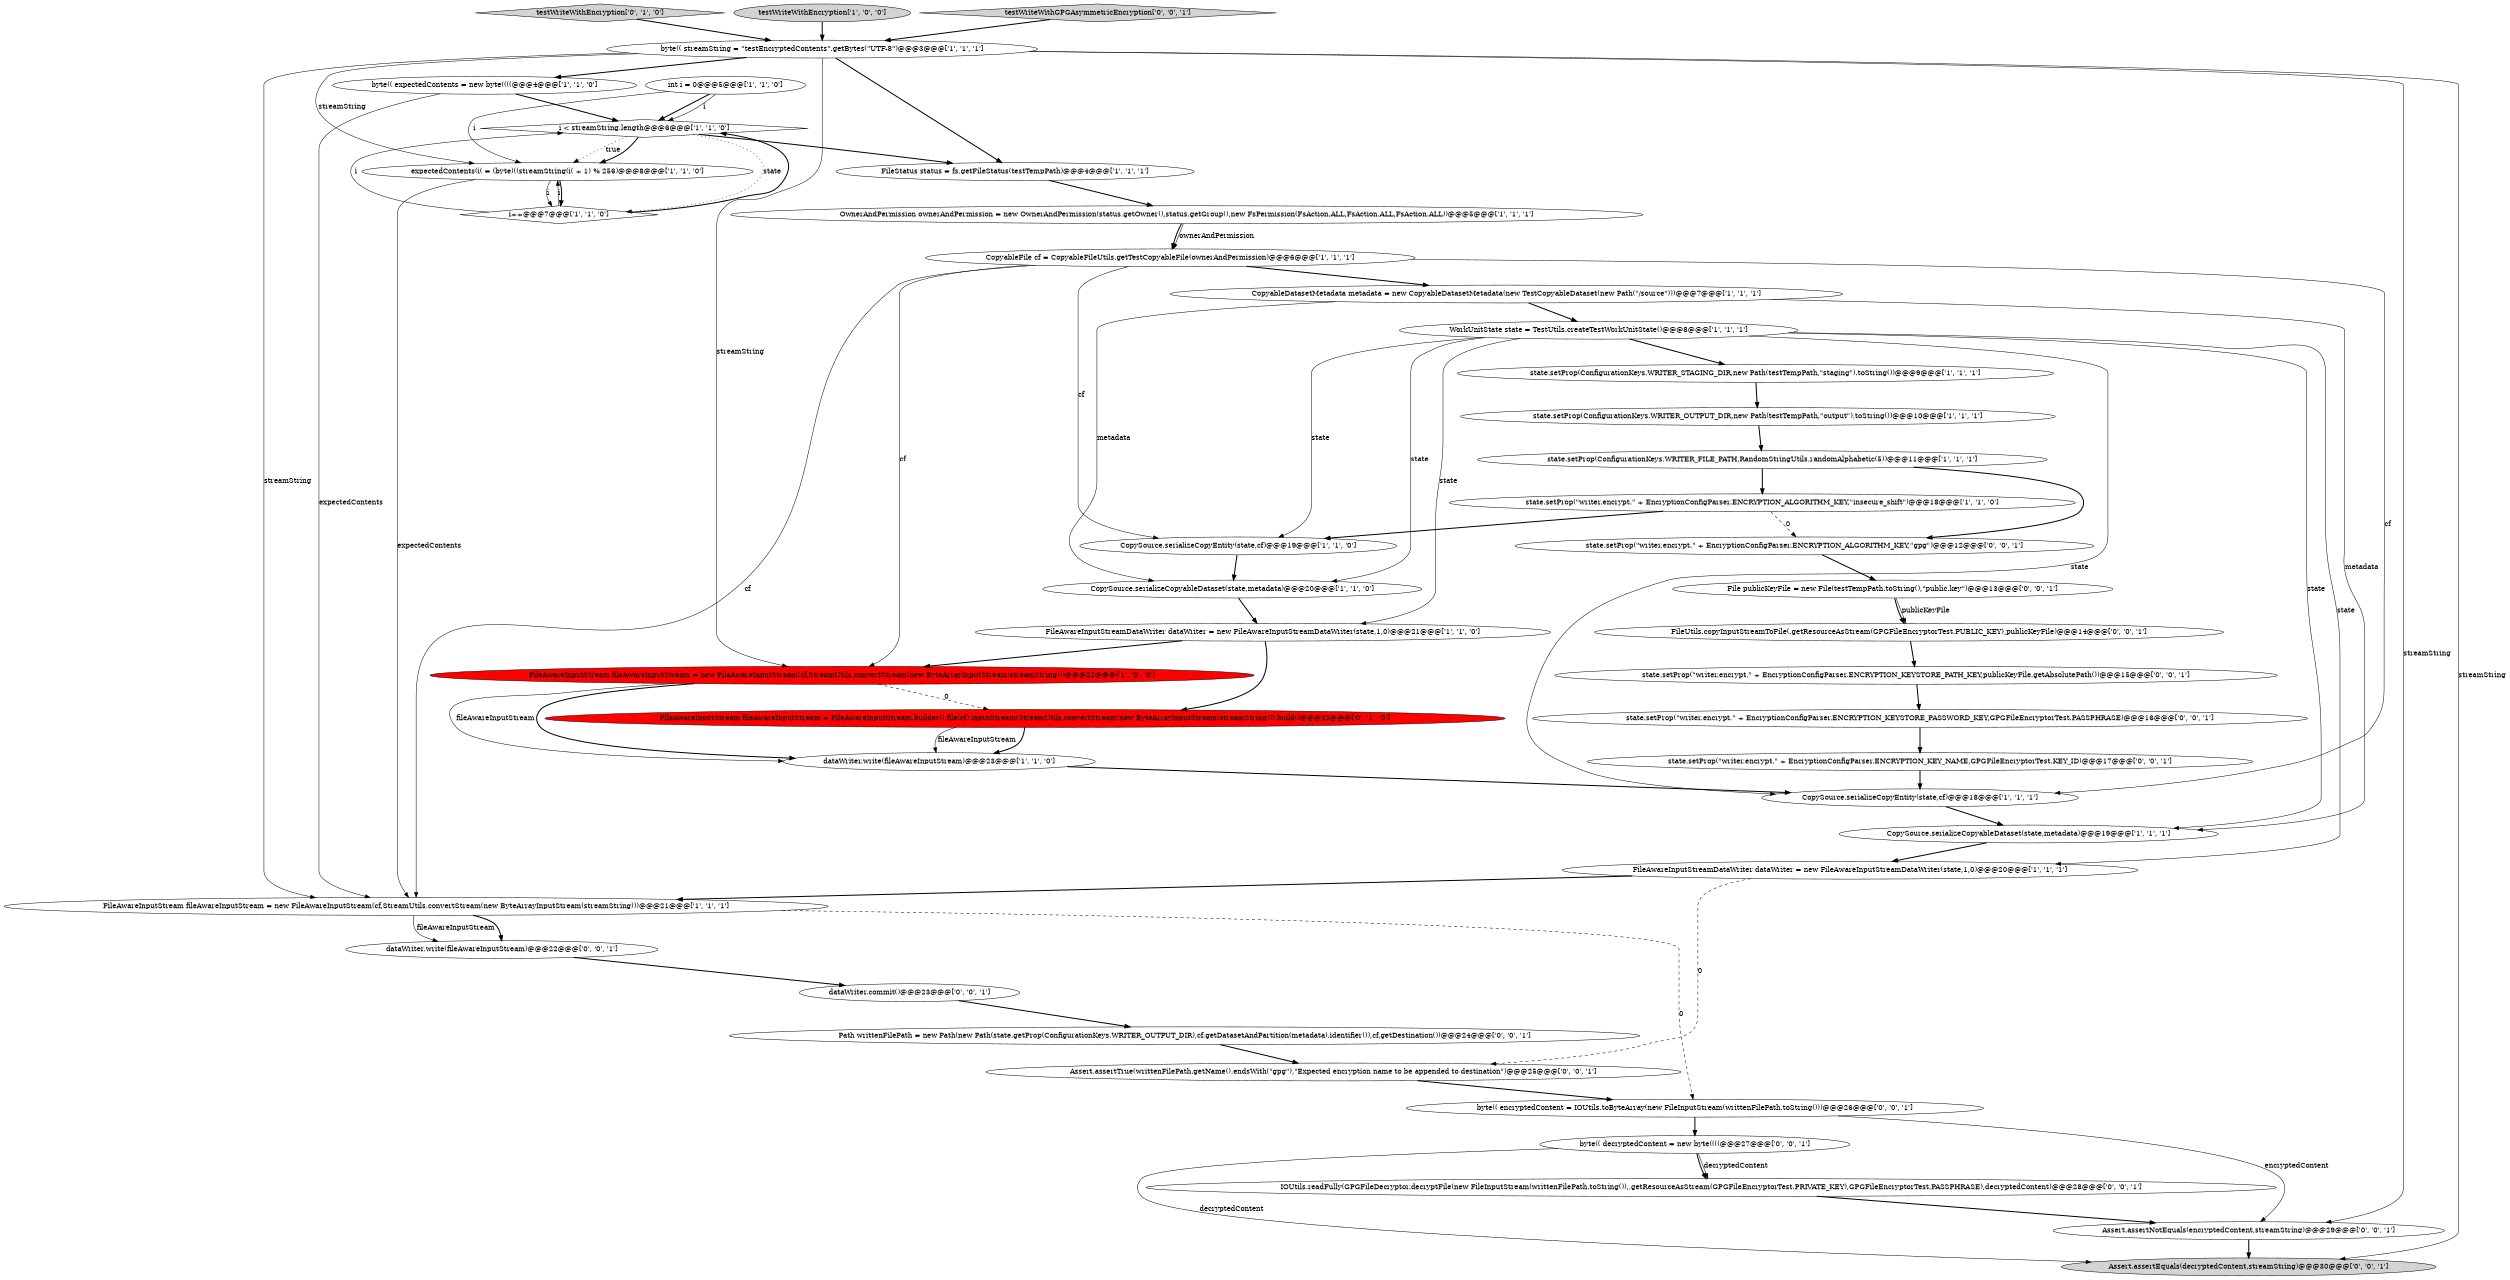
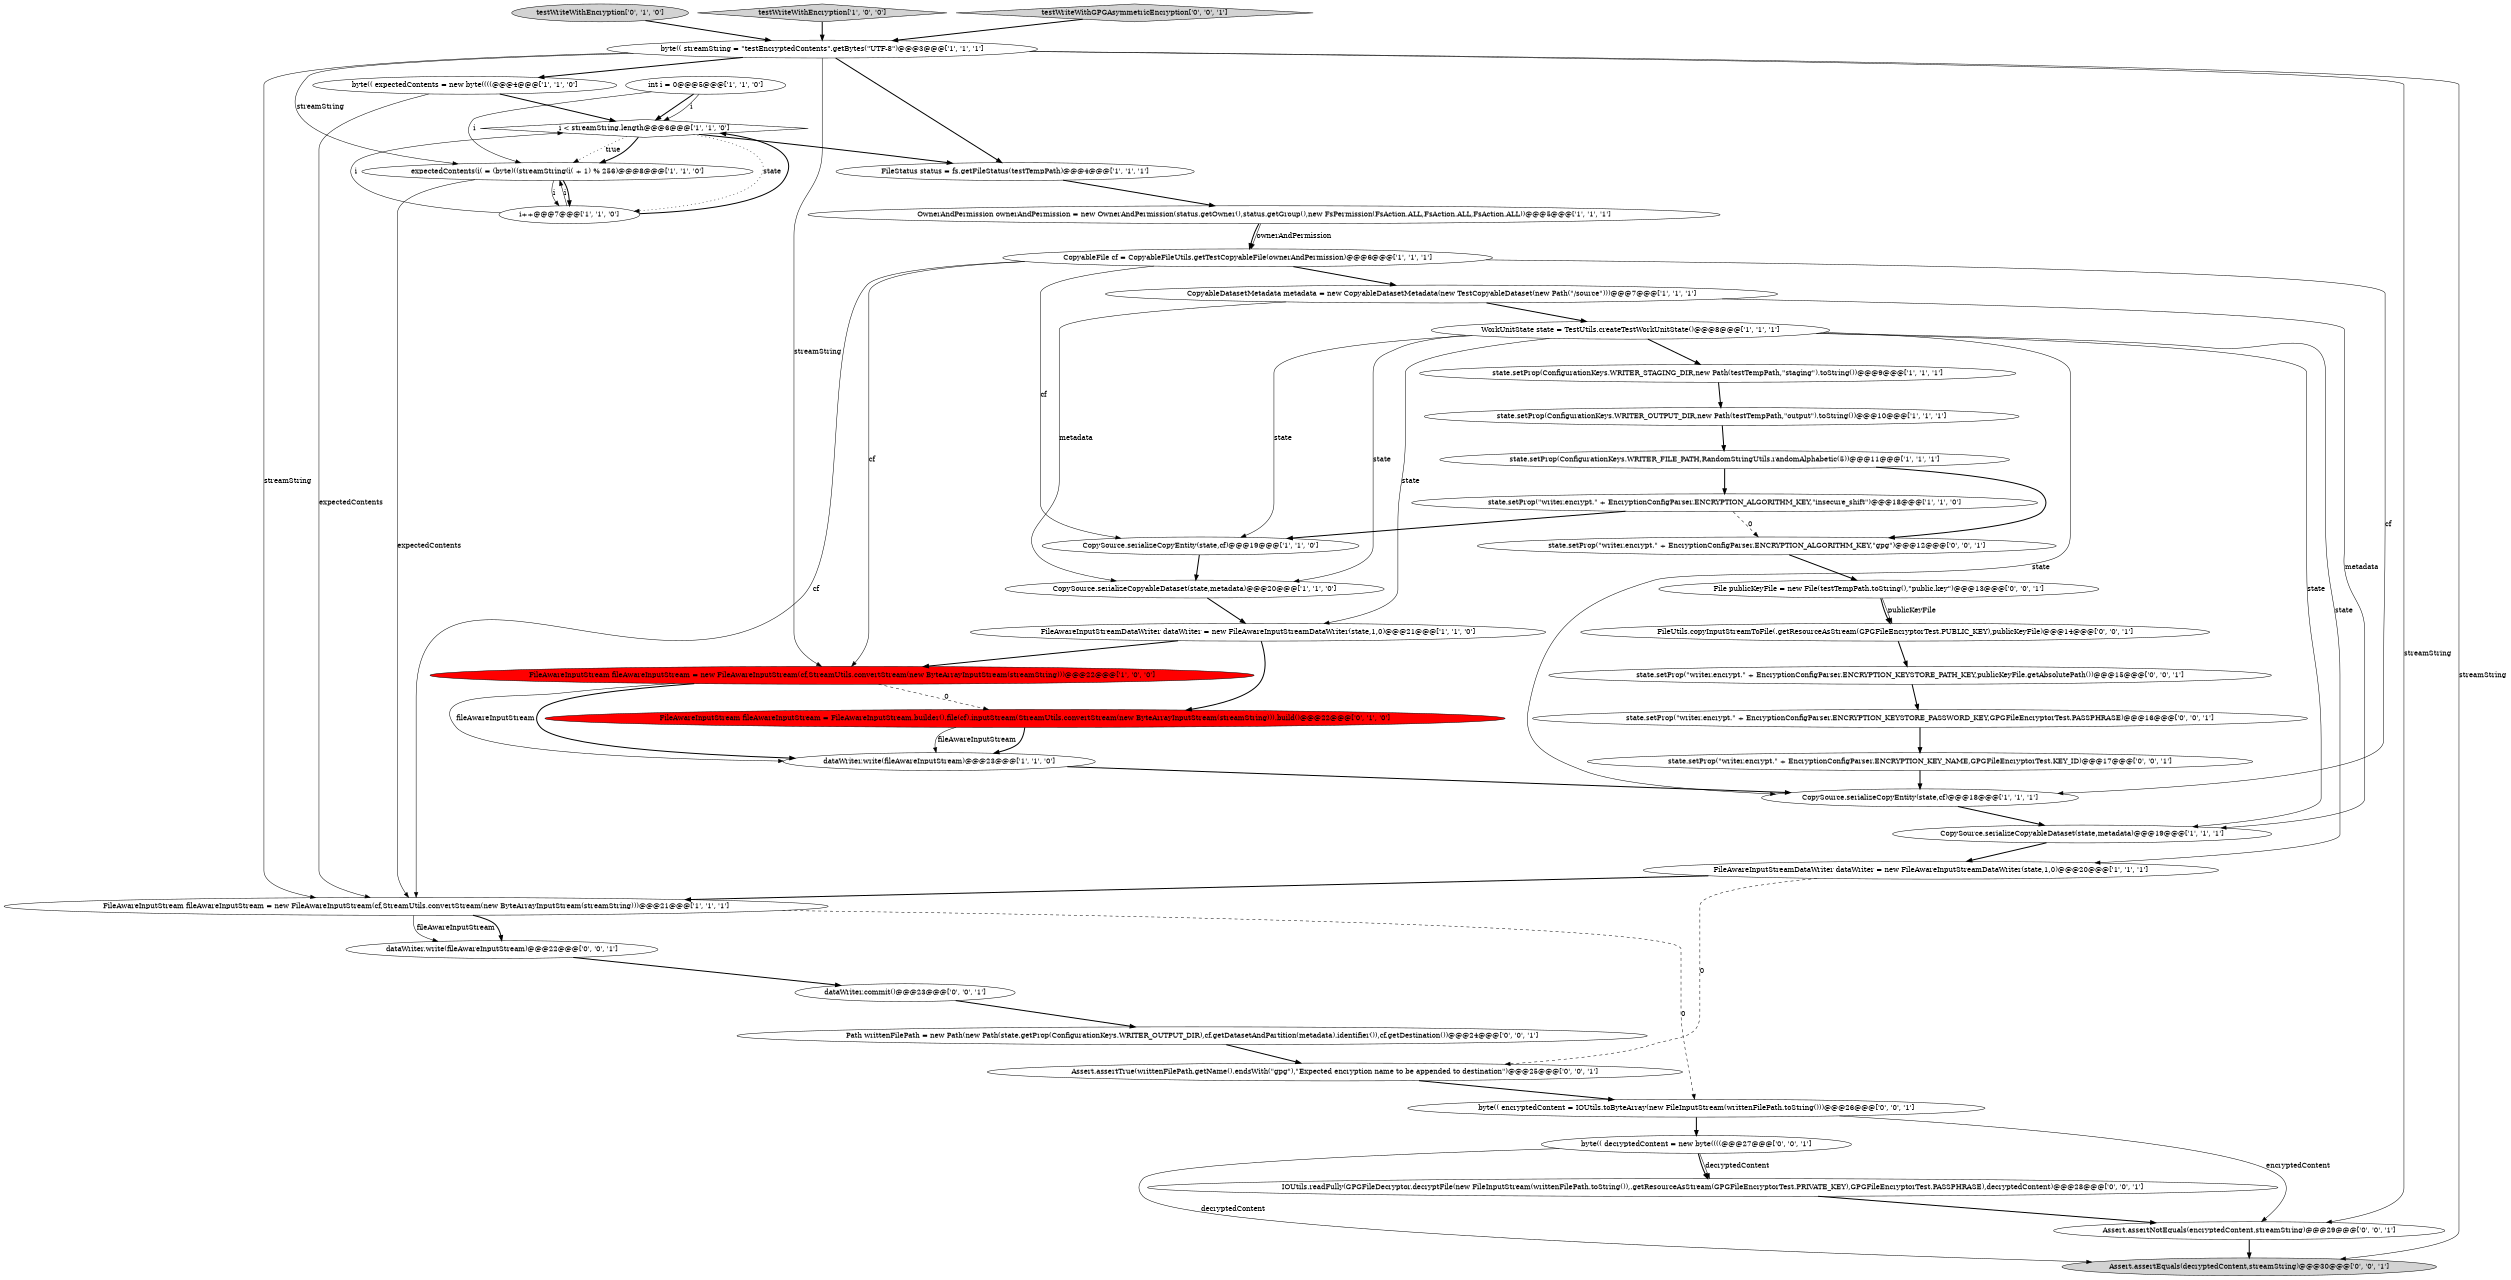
(600, 13) -> (600, 13)
(822, 13) -> (822, 13)
(559, 215) -> (569, 215)
